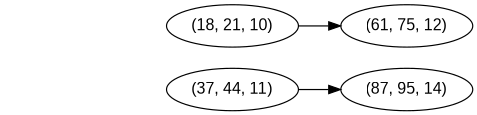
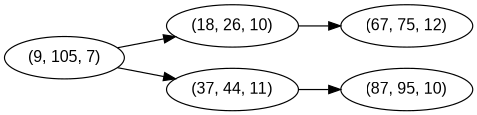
(232, 26) -> (232, 26)
(407, 26) -> (407, 26)
none -> (64, 58)
(407, 90) -> (407, 90)
